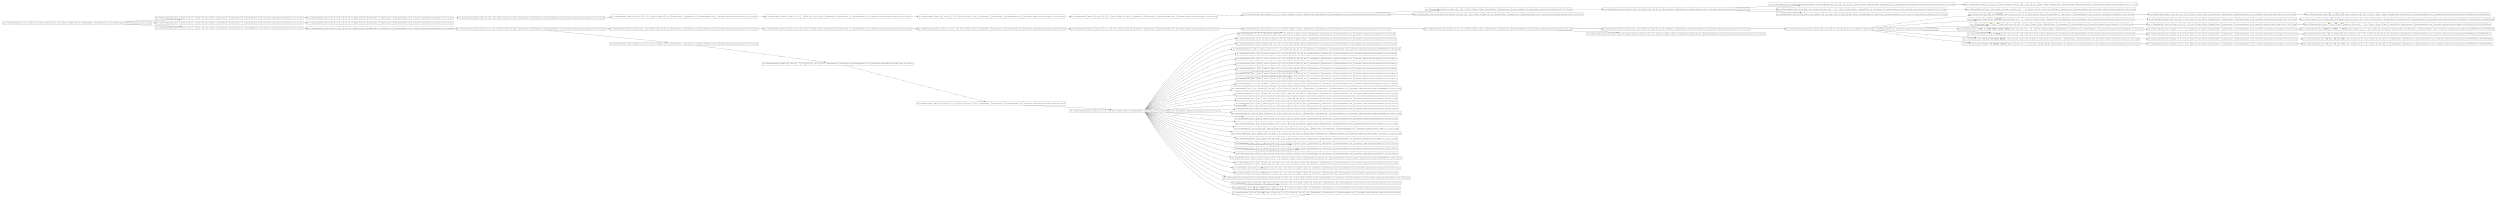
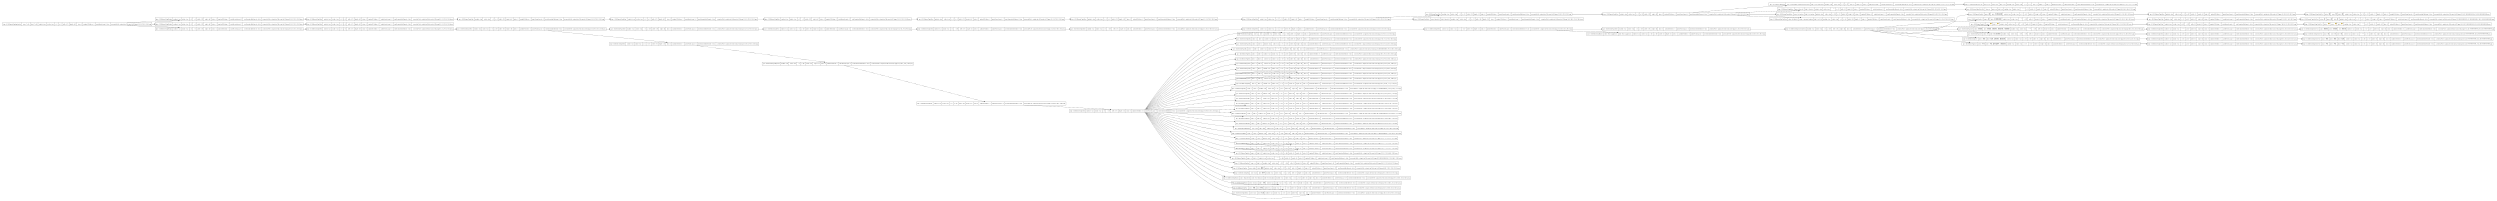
none -> (1862, 19)
